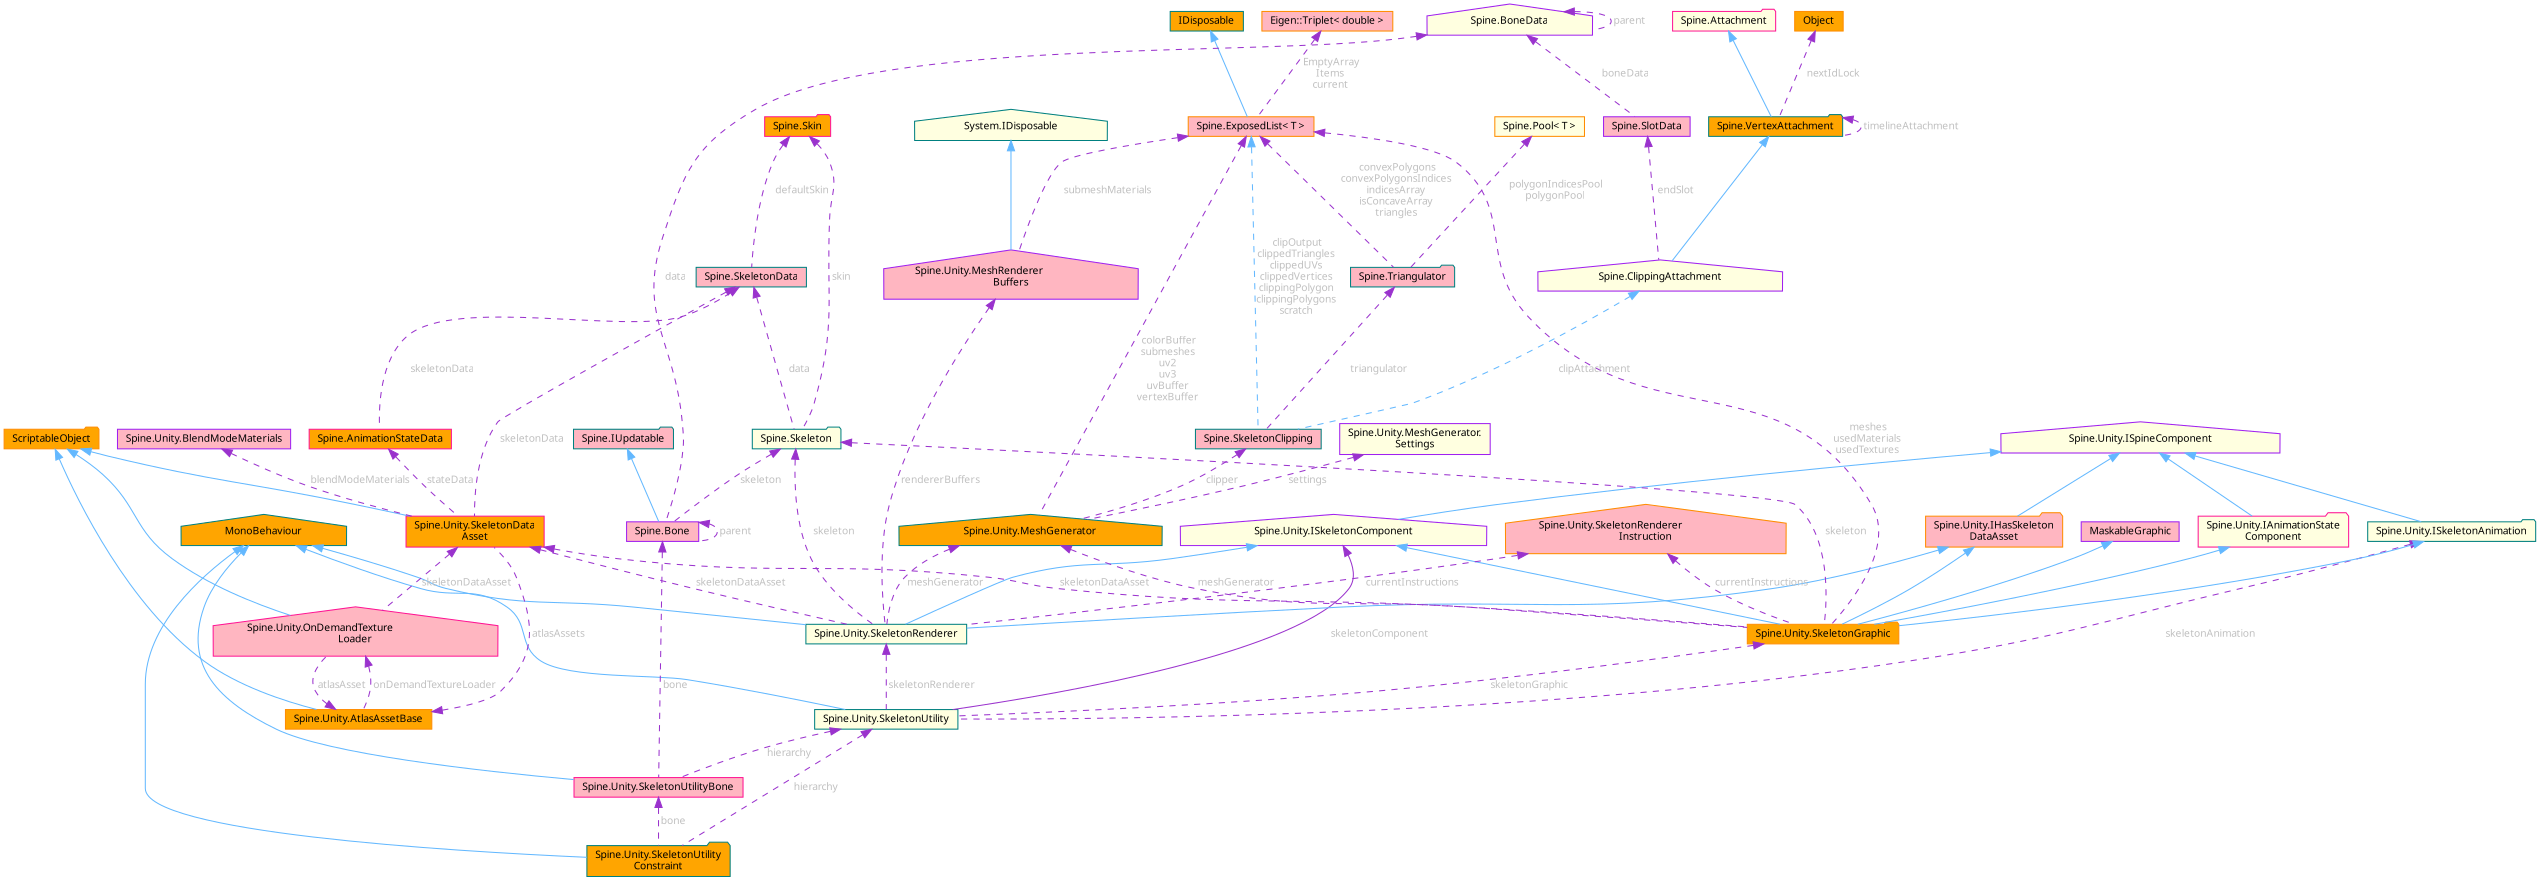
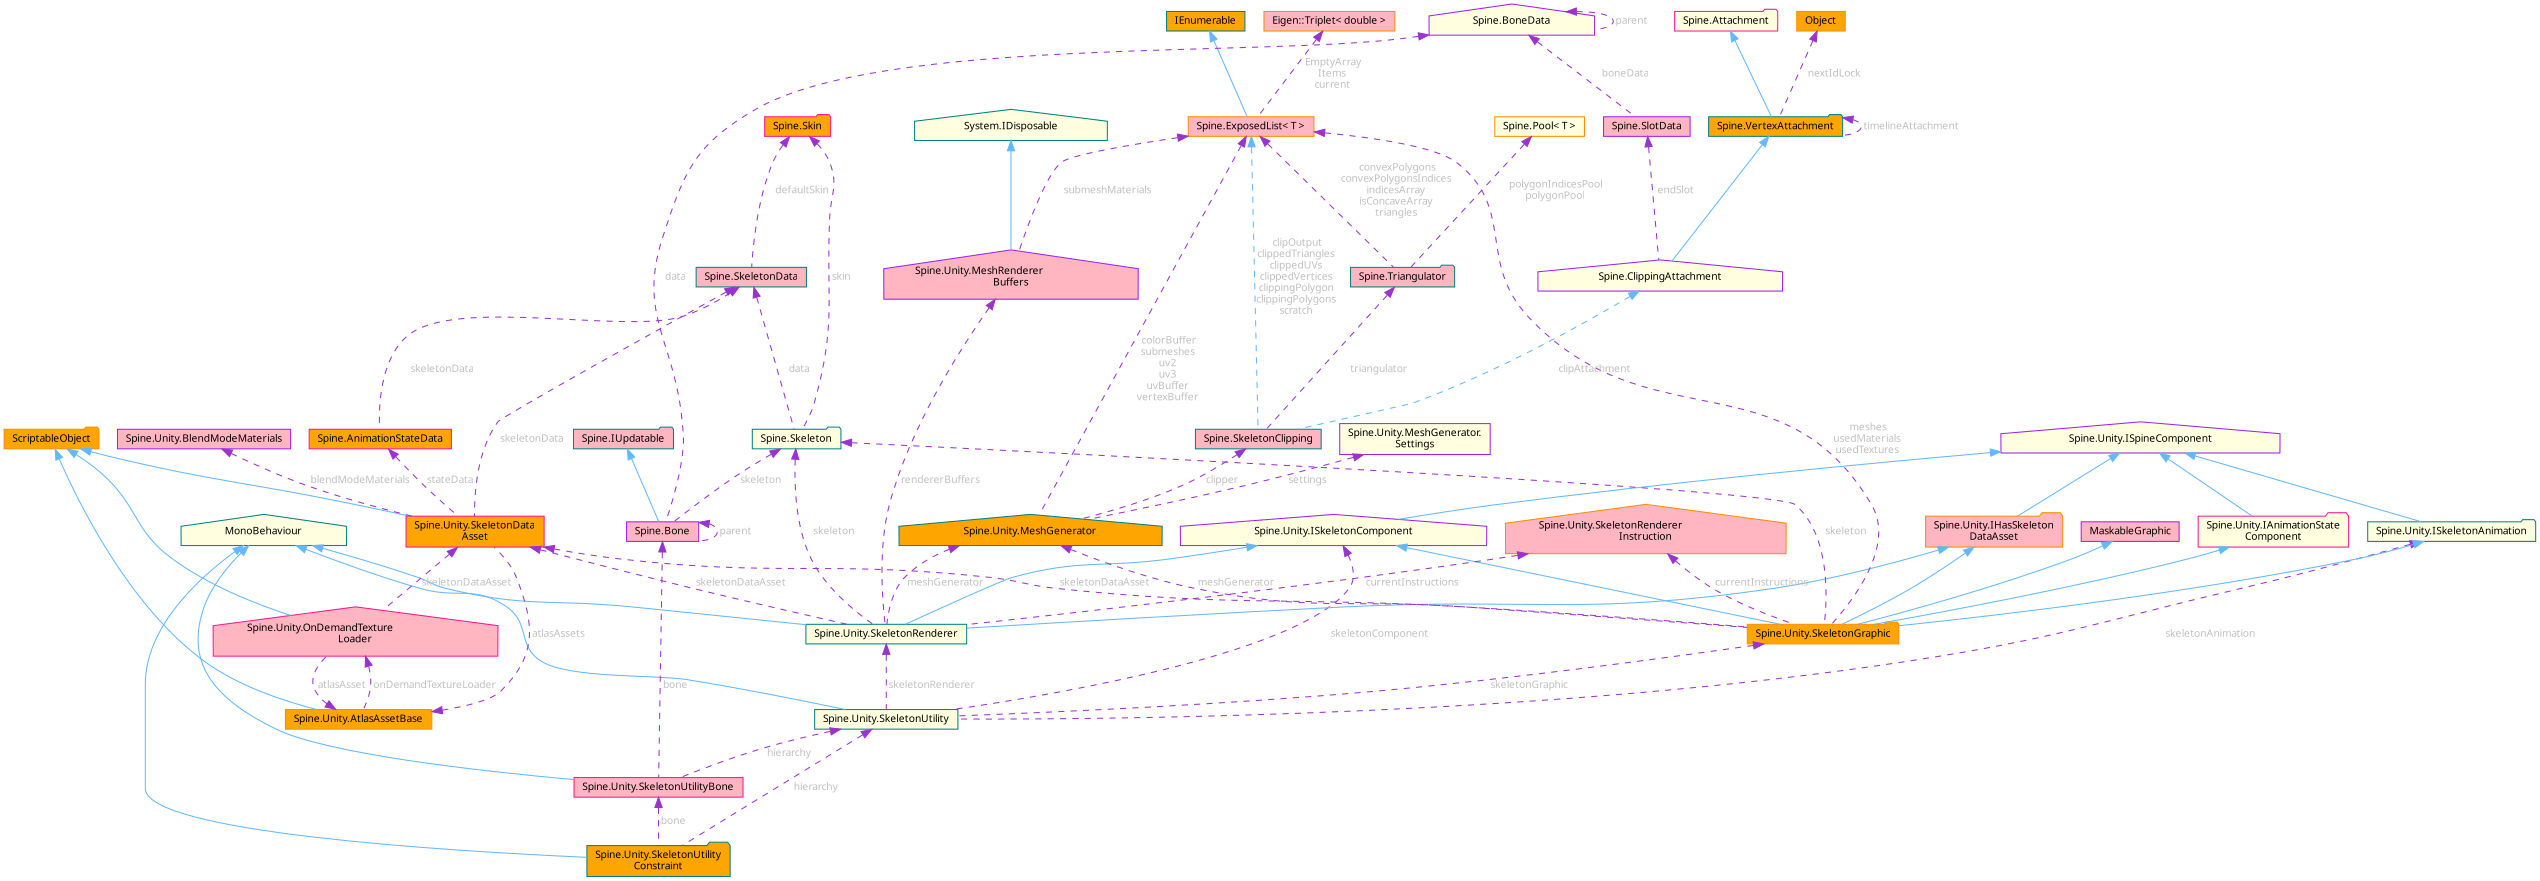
(1207, 21) -> (1206, 21)
(264, 532) -> (264, 532)
(1176, 667) -> (1176, 667)
